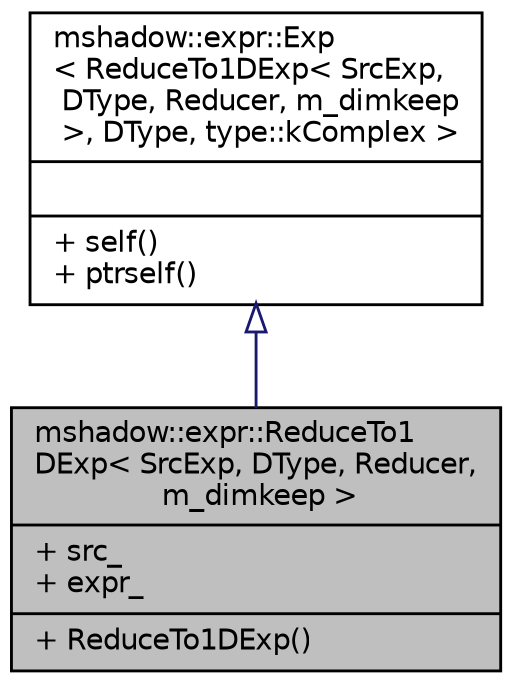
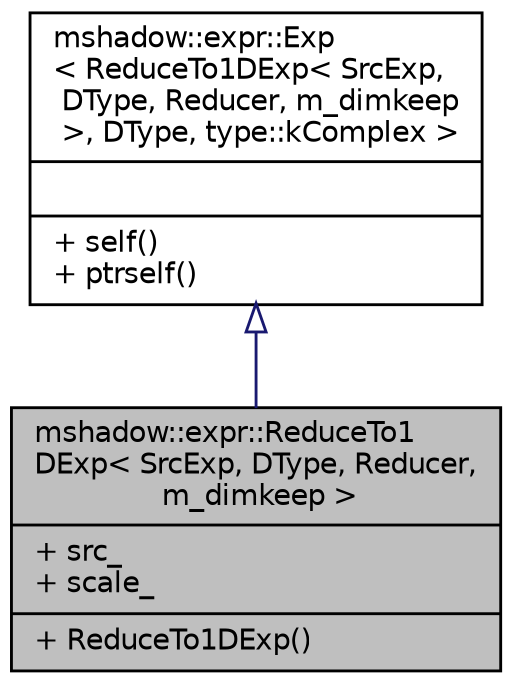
(90, 584) -> (96, 584)
